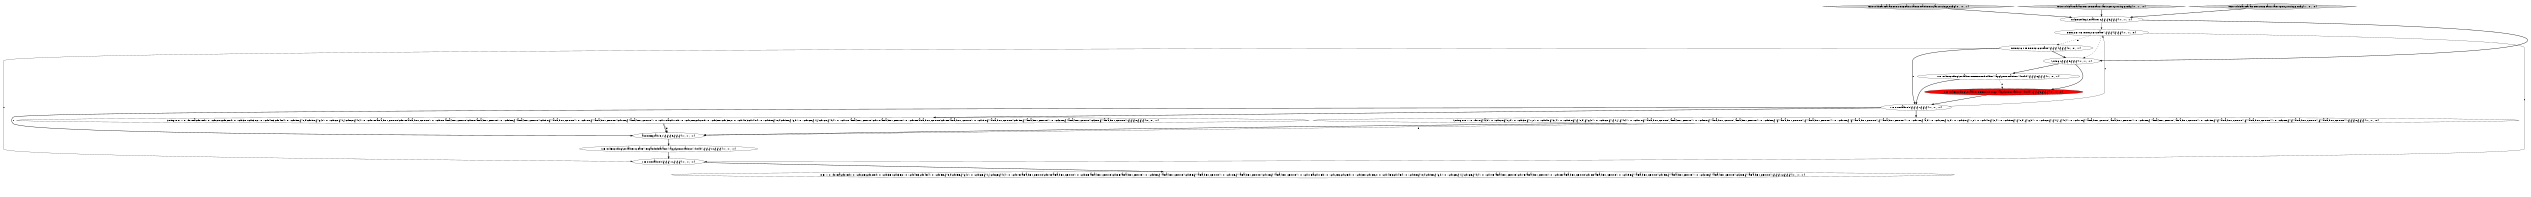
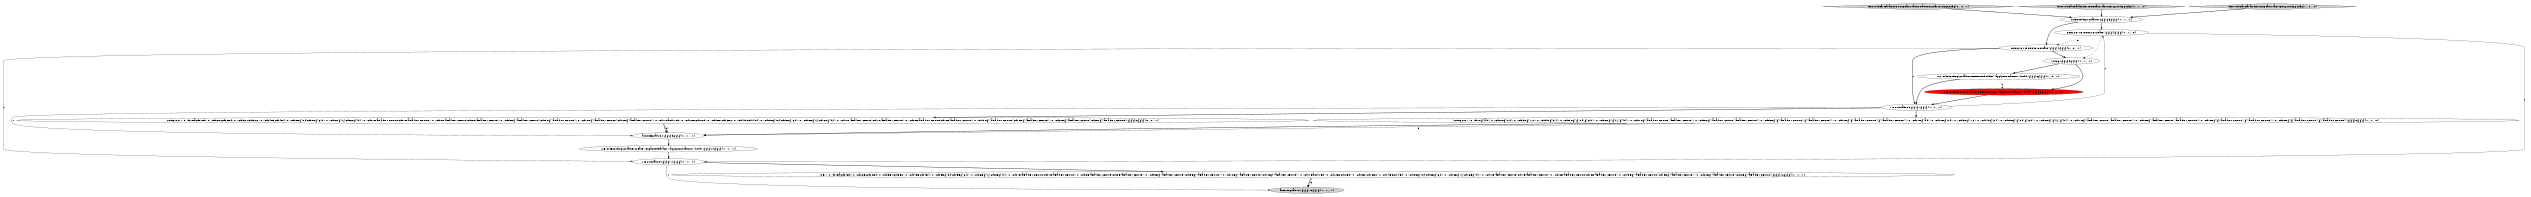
(2102, 25) -> (2102, 25)
(2509, 47) -> (2058, 27)
(634, 110) -> (634, 110)
none -> (1307, 190)
